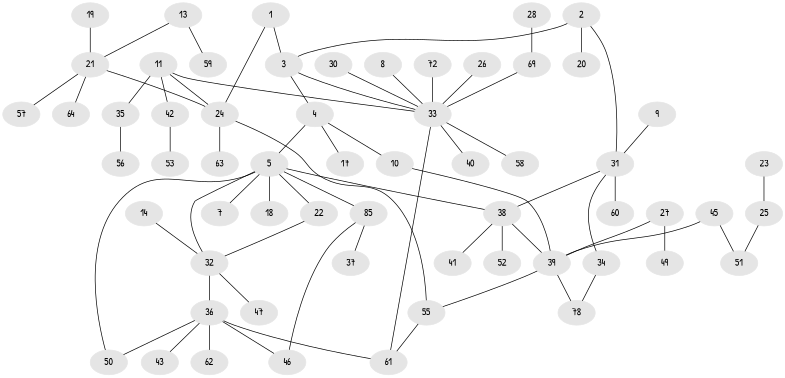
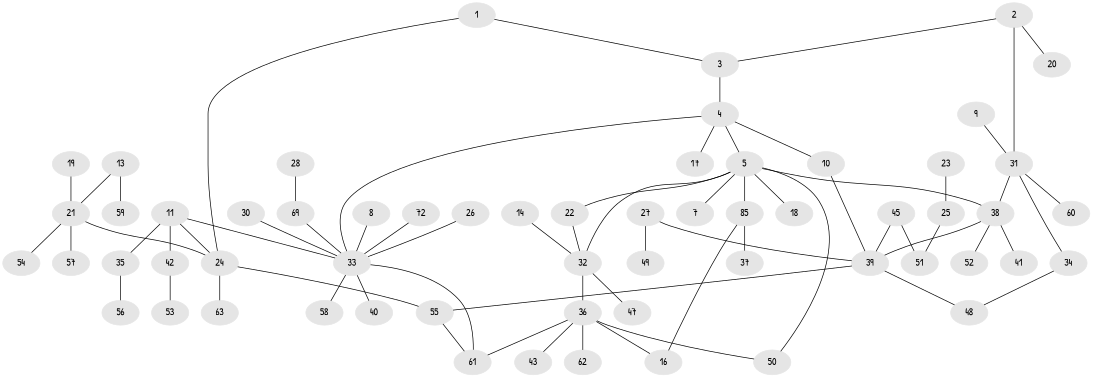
(356, 93) -> (492, 144)
(71, 114) -> (21, 263)
(577, 313) -> (969, 313)
(287, 362) -> (663, 362)
